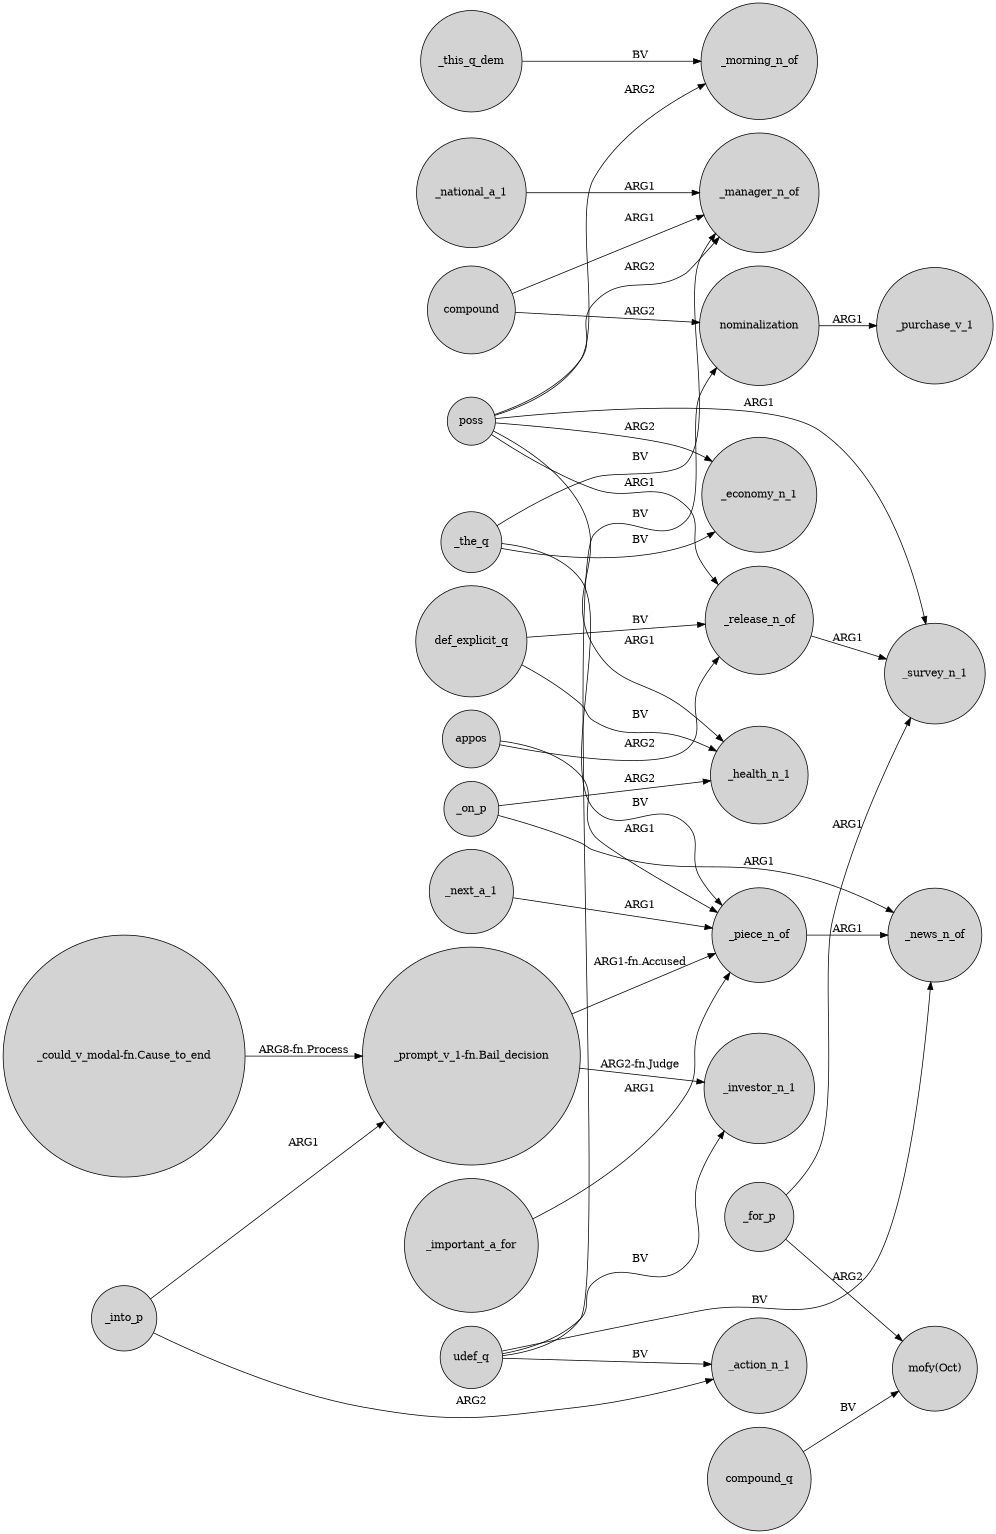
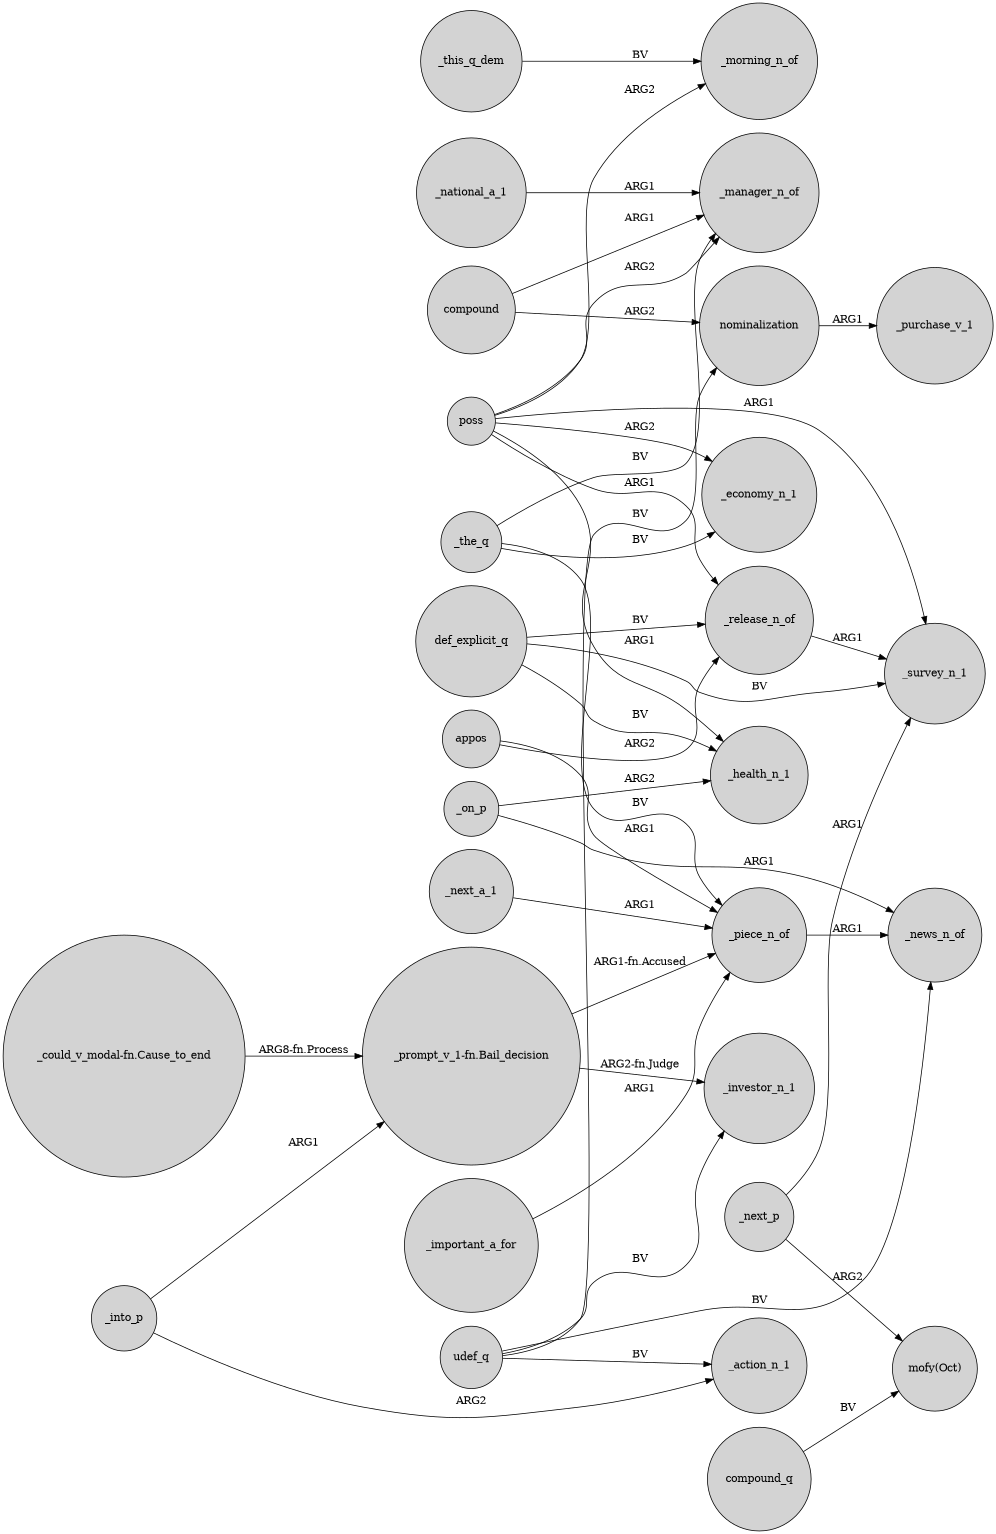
none -> (692, 686)
(759, 1217) -> (759, 1217)
